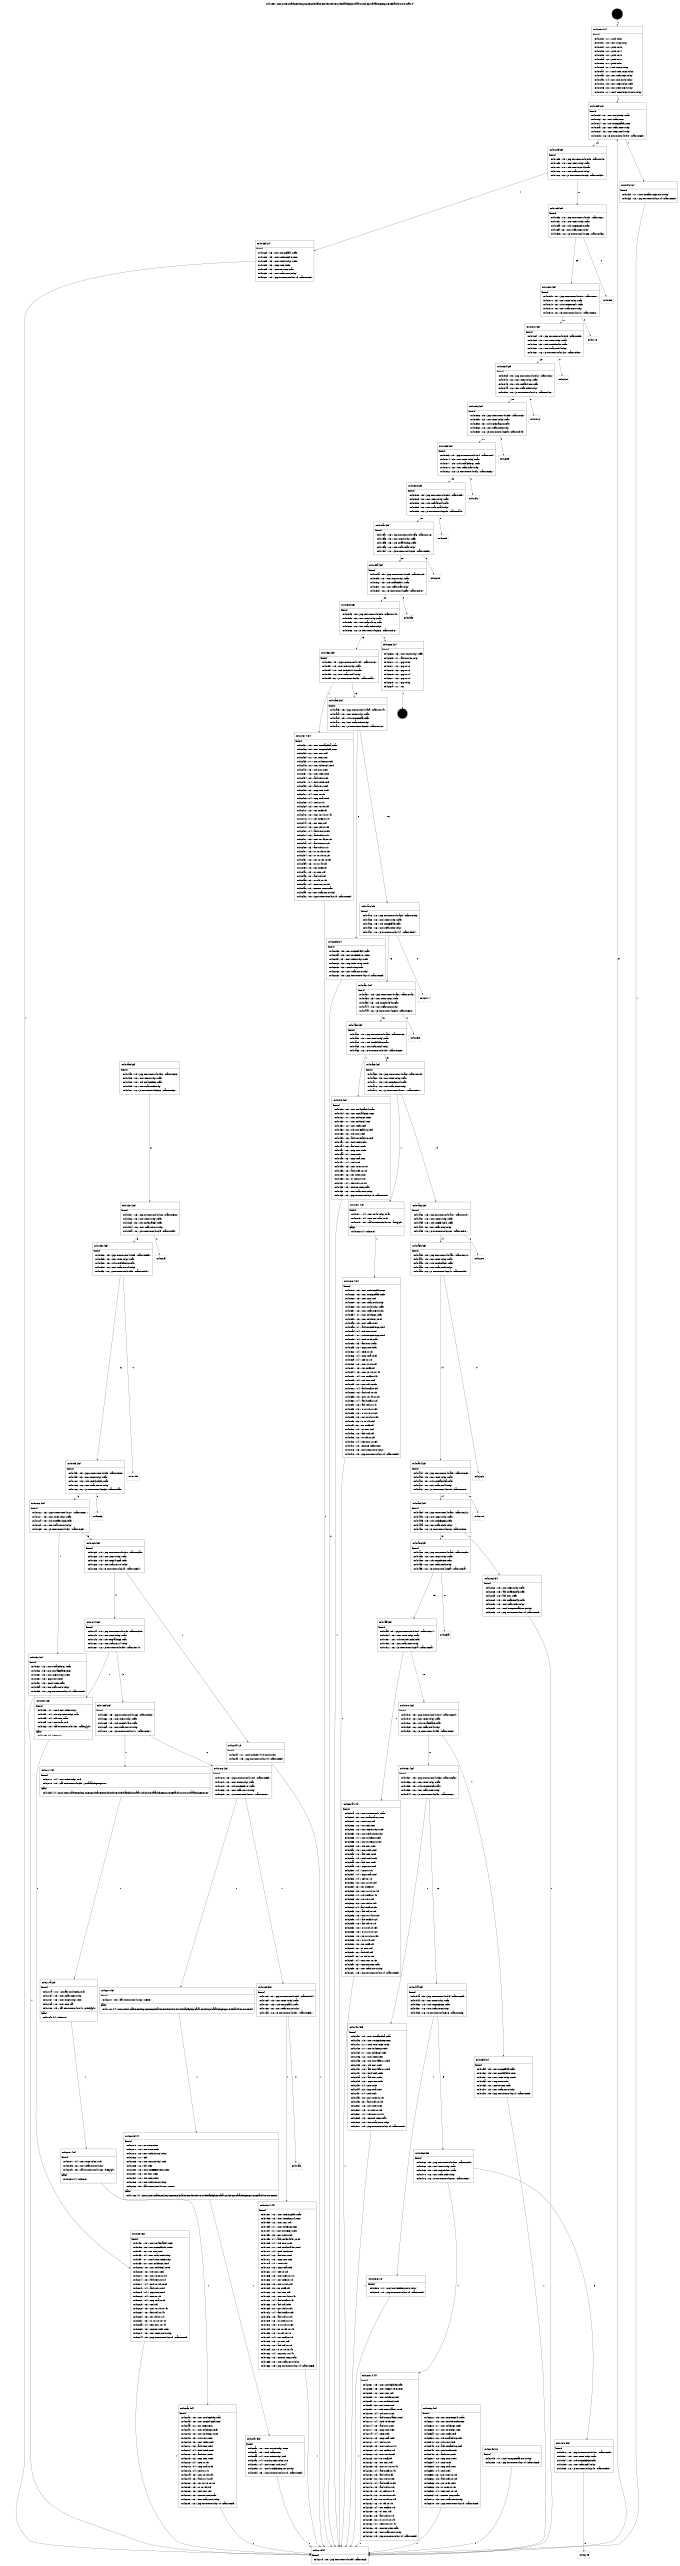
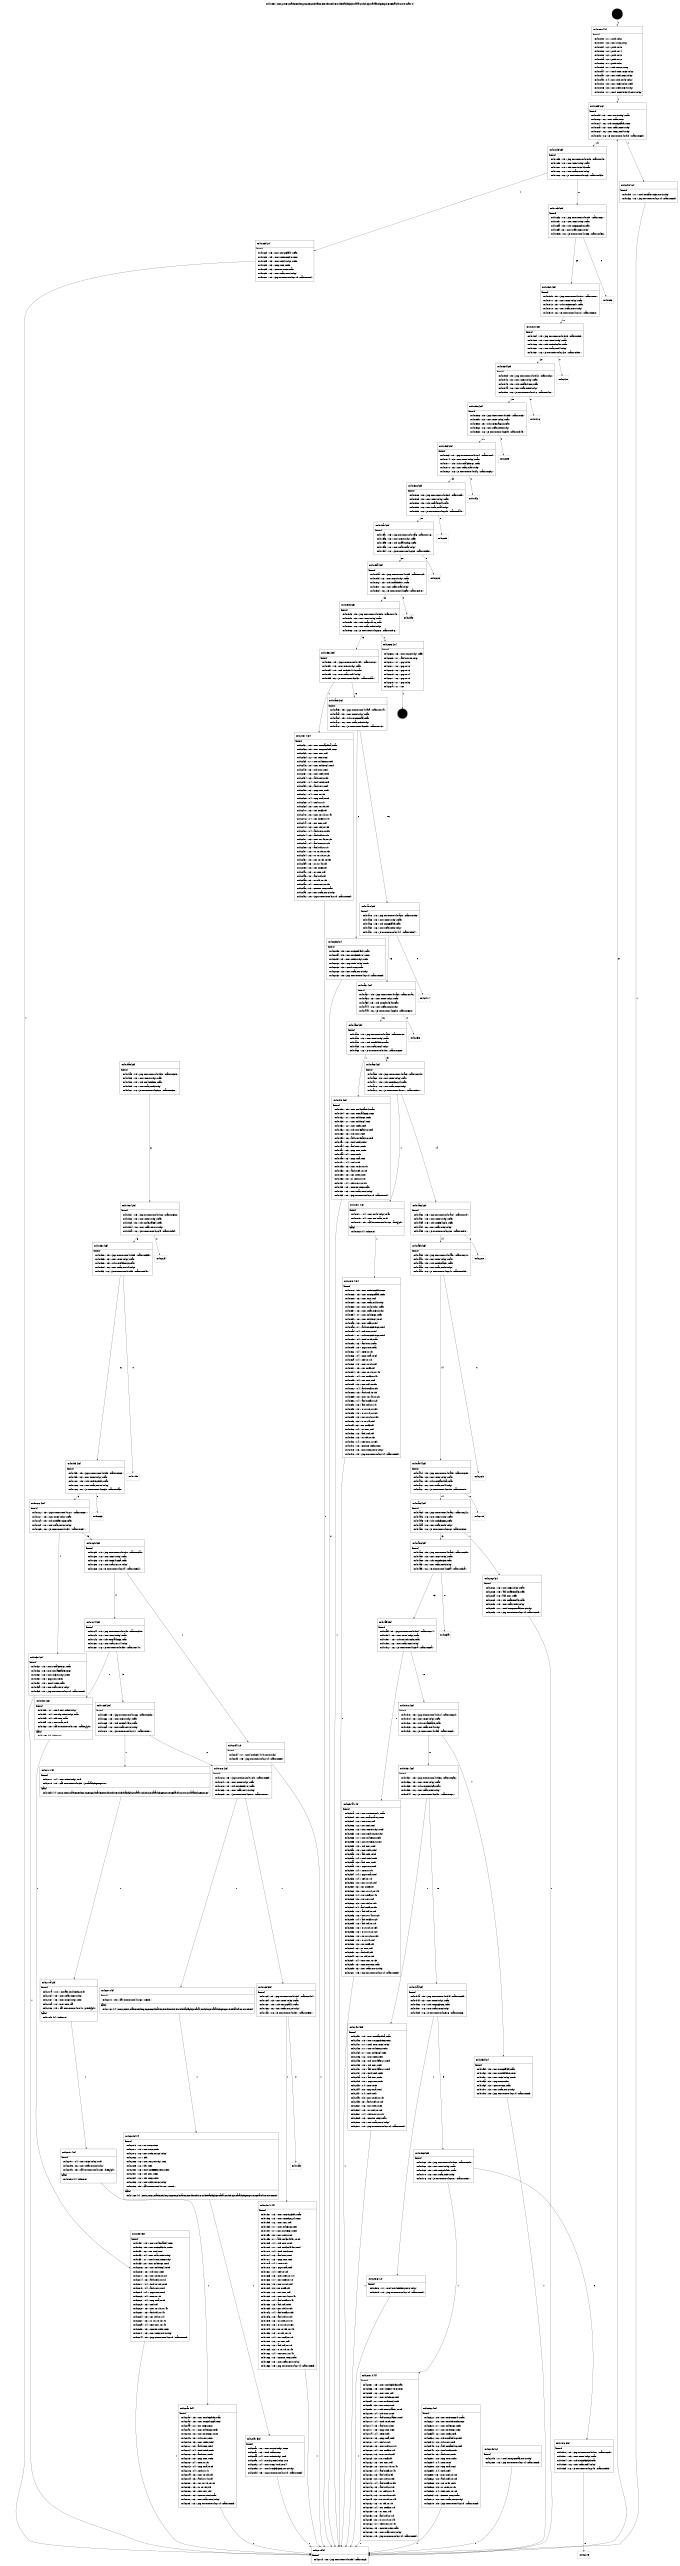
(592, 340) -> none
